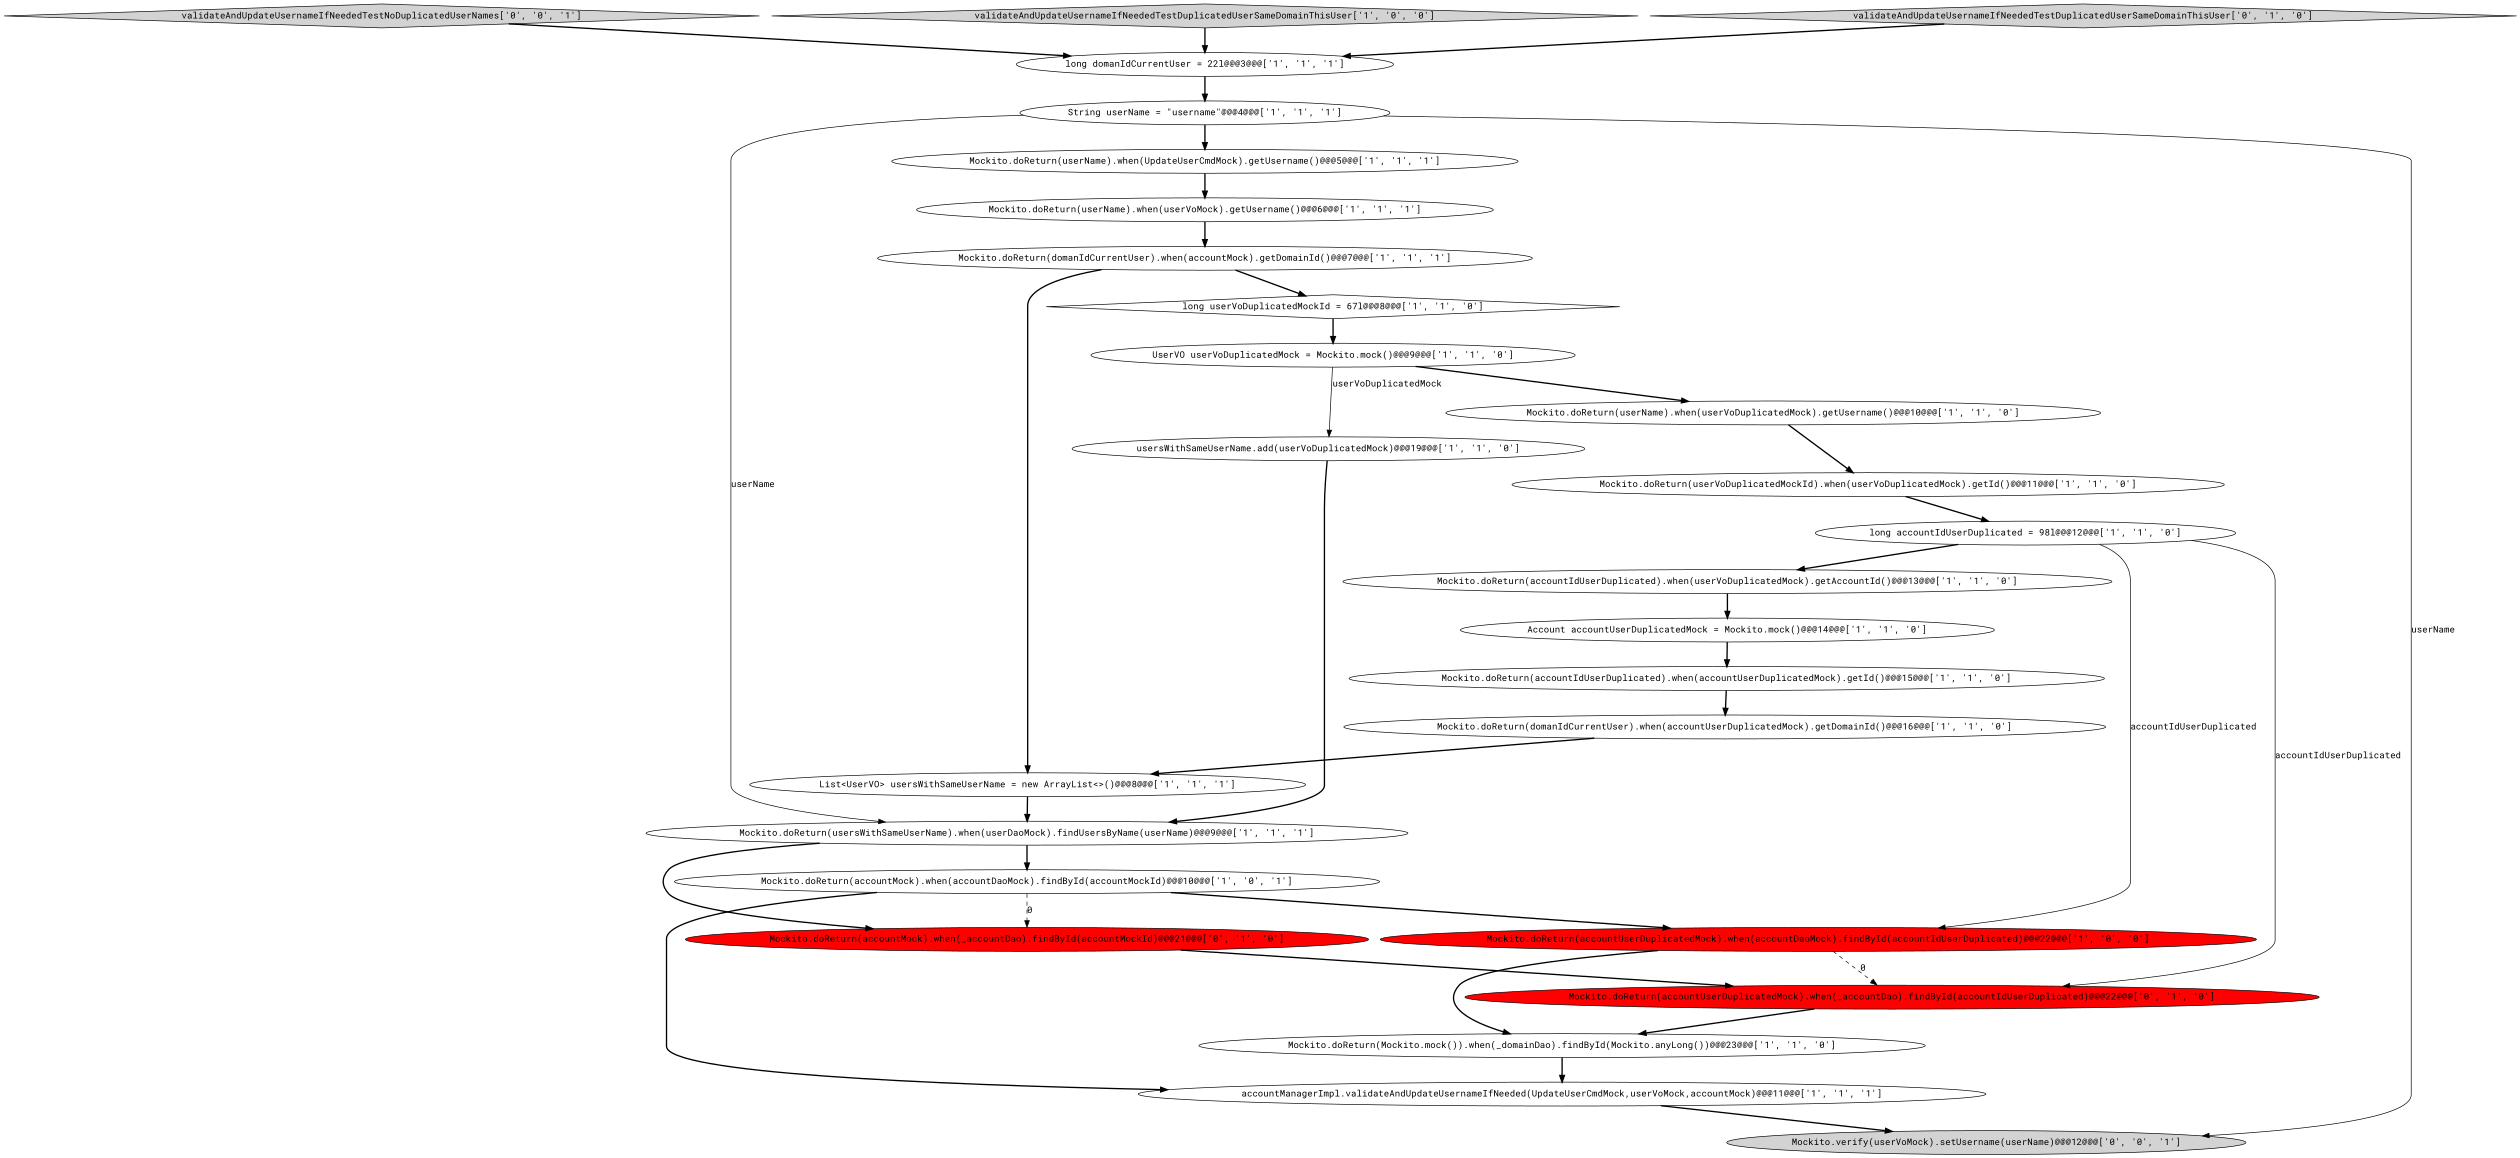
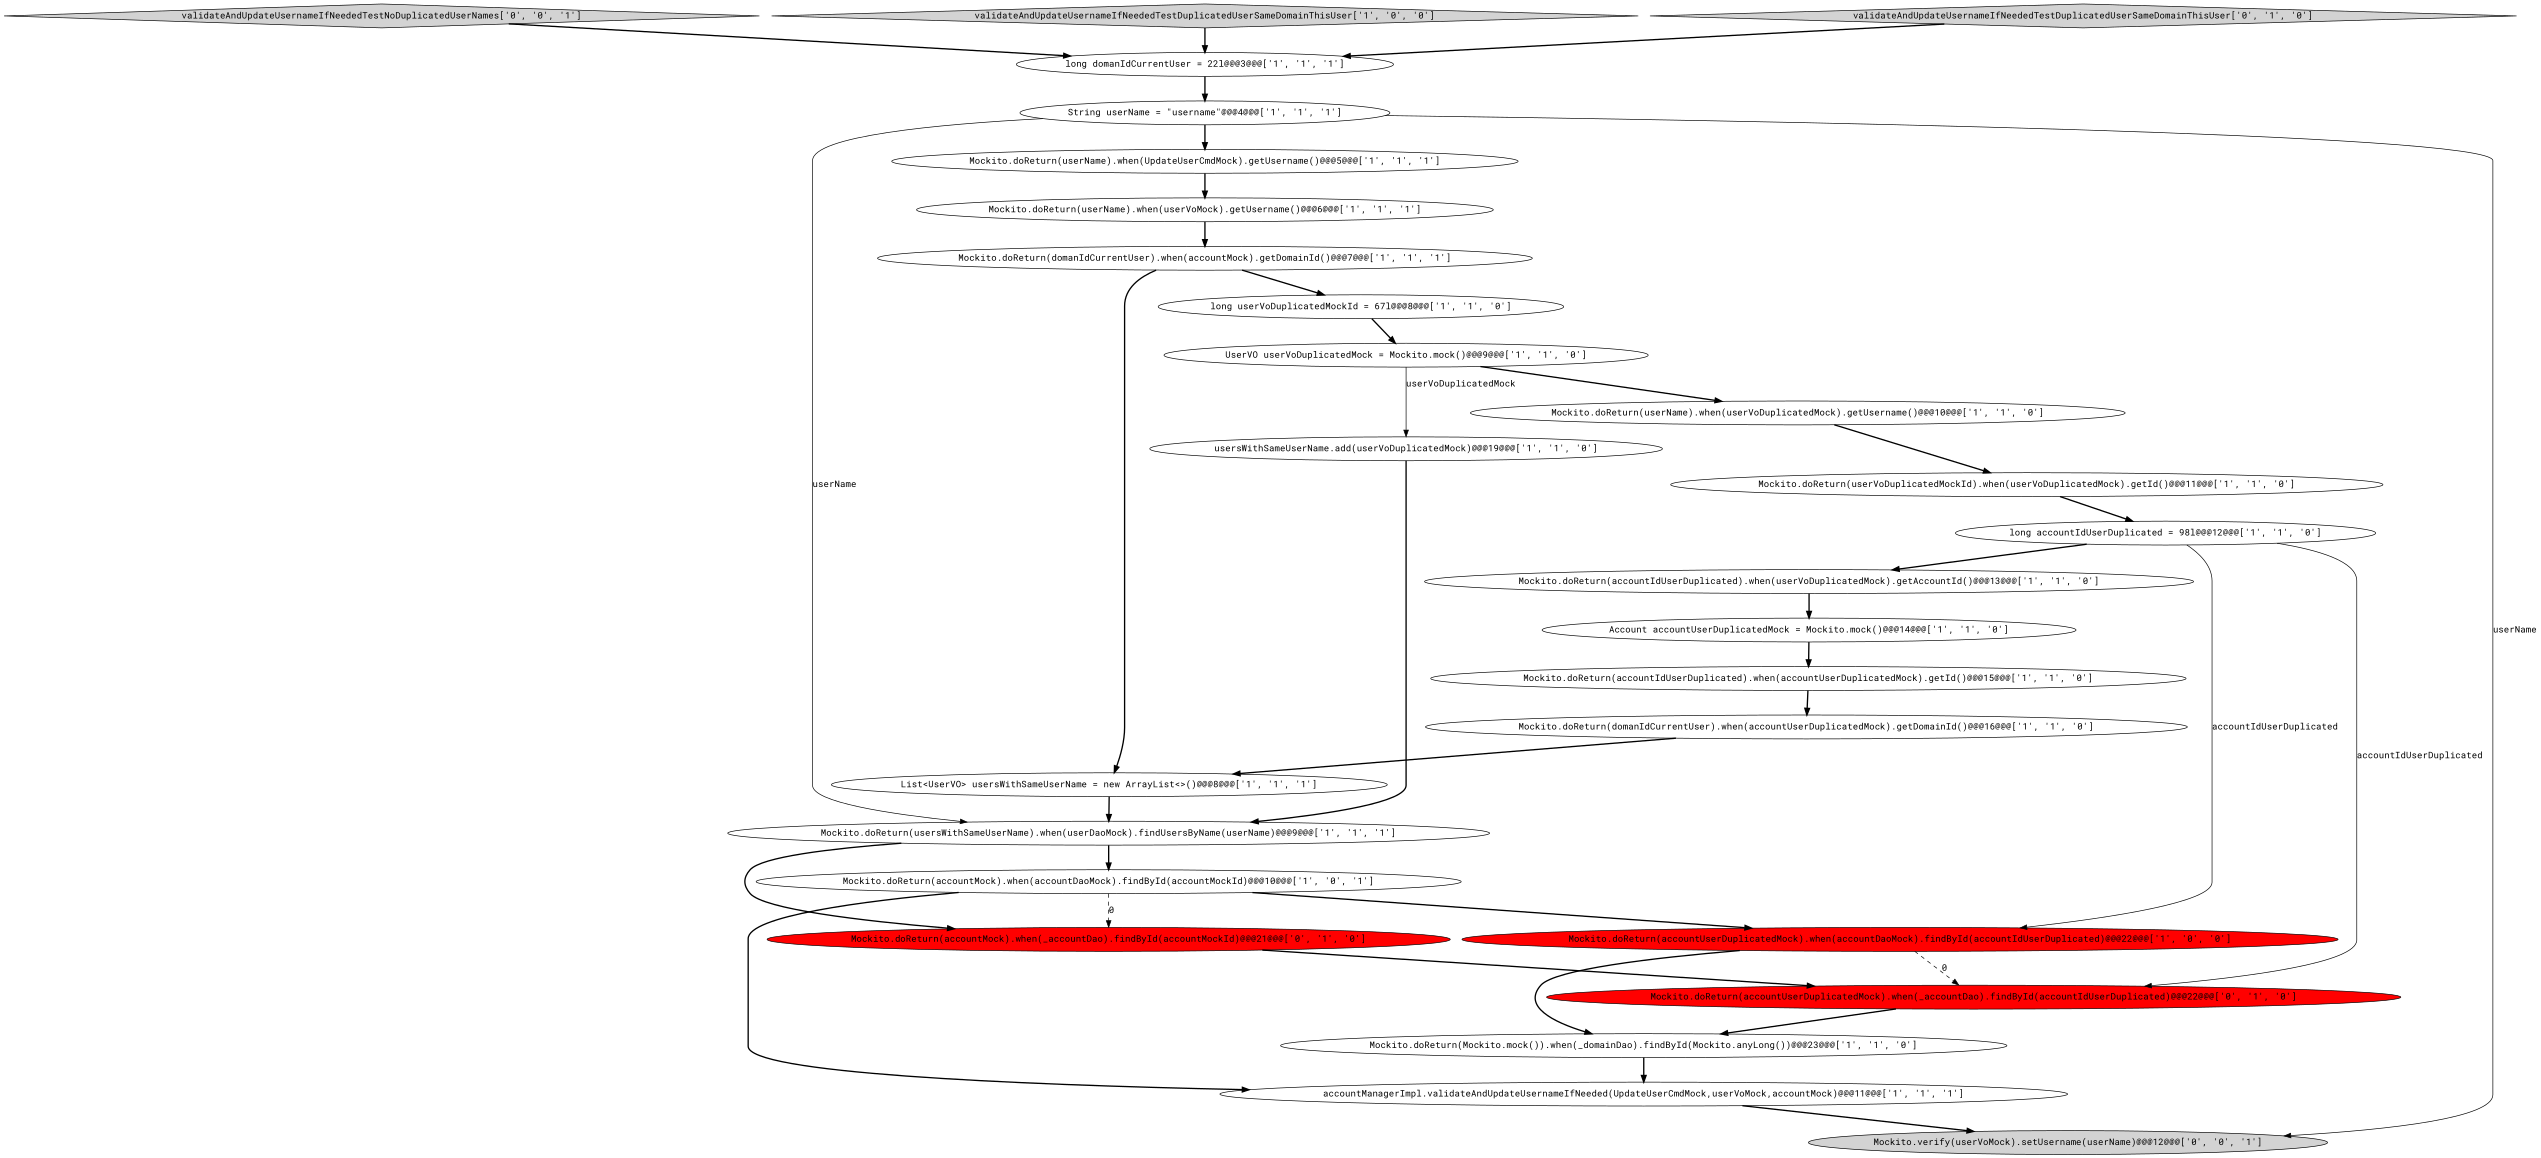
(1333, 307) -> (1361, 307)
